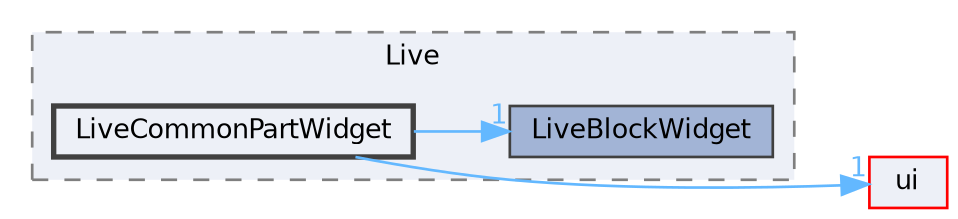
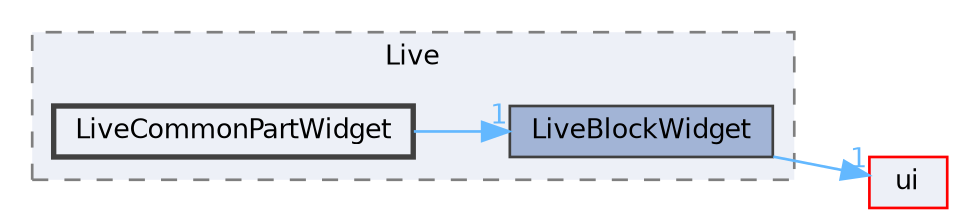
(597, 185) -> (811, 164)
